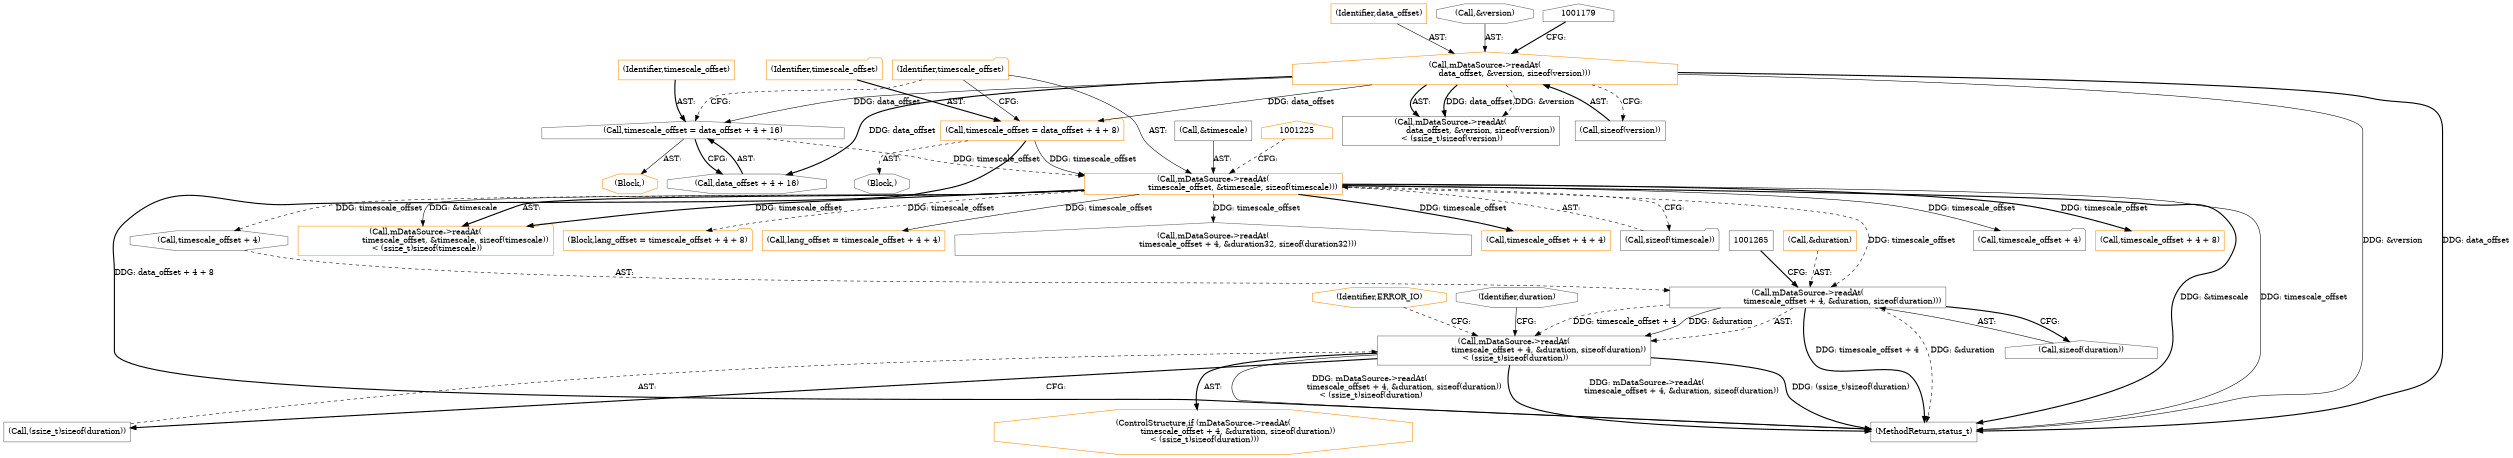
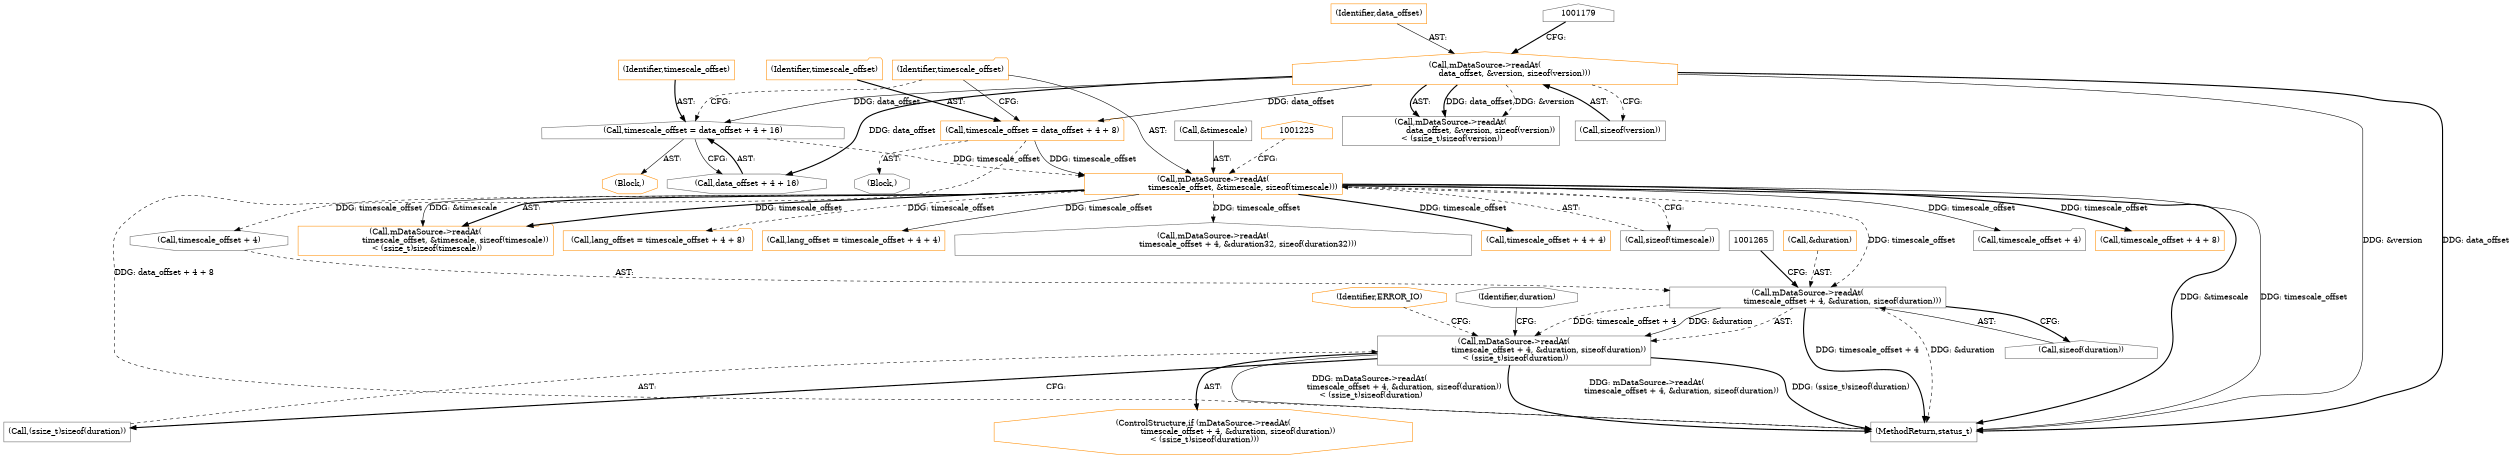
(1485, 14) -> none
(703, 157) -> (703, 157)
(658, 241) -> (658, 241)
(459, 393) -> (459, 393)
